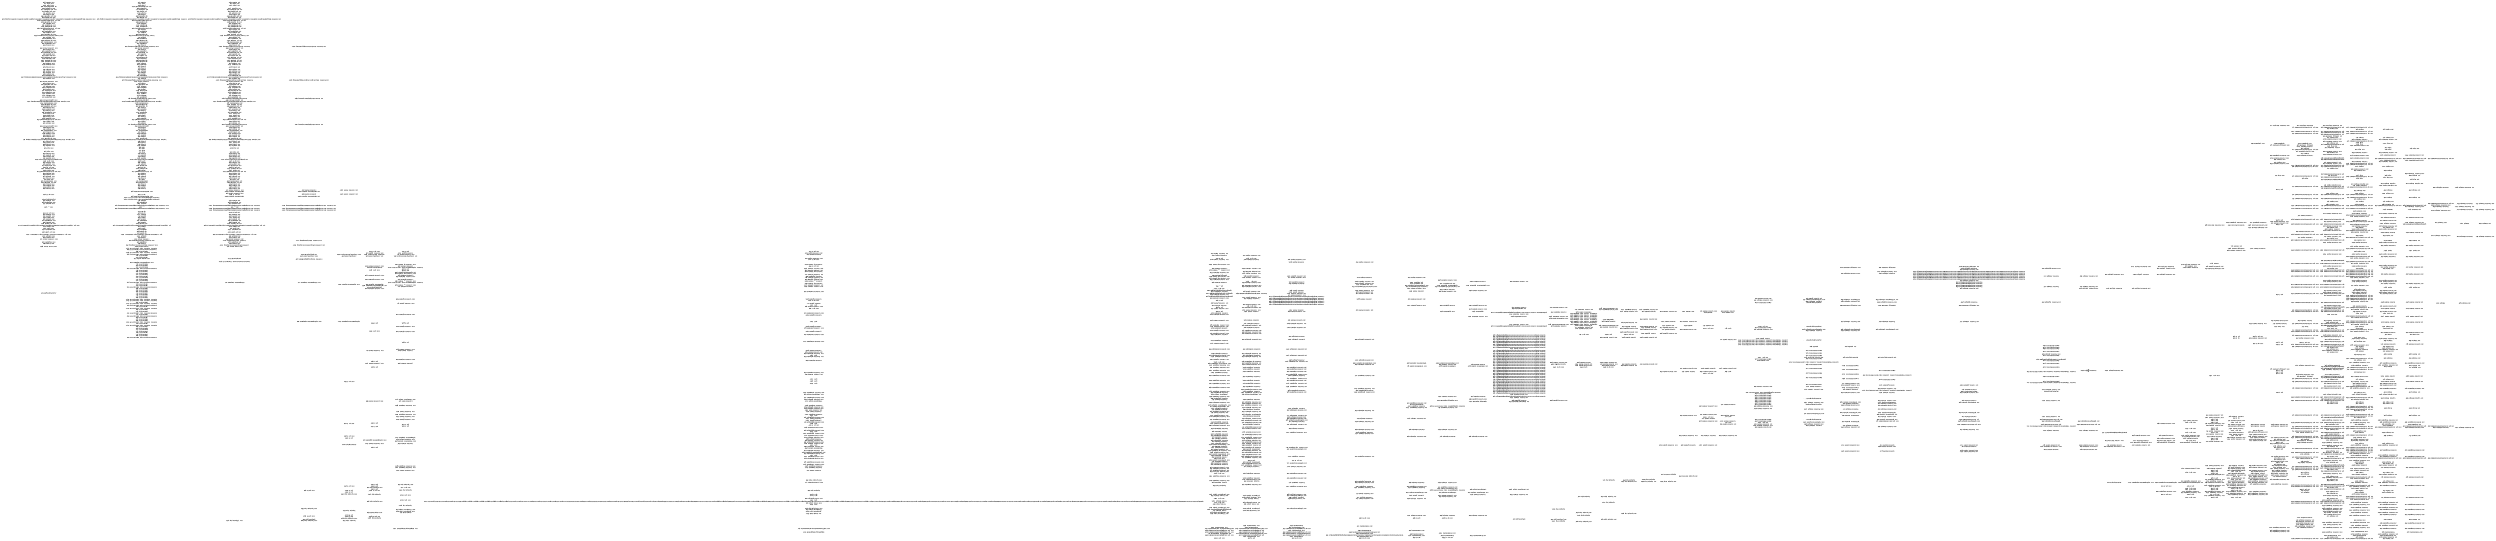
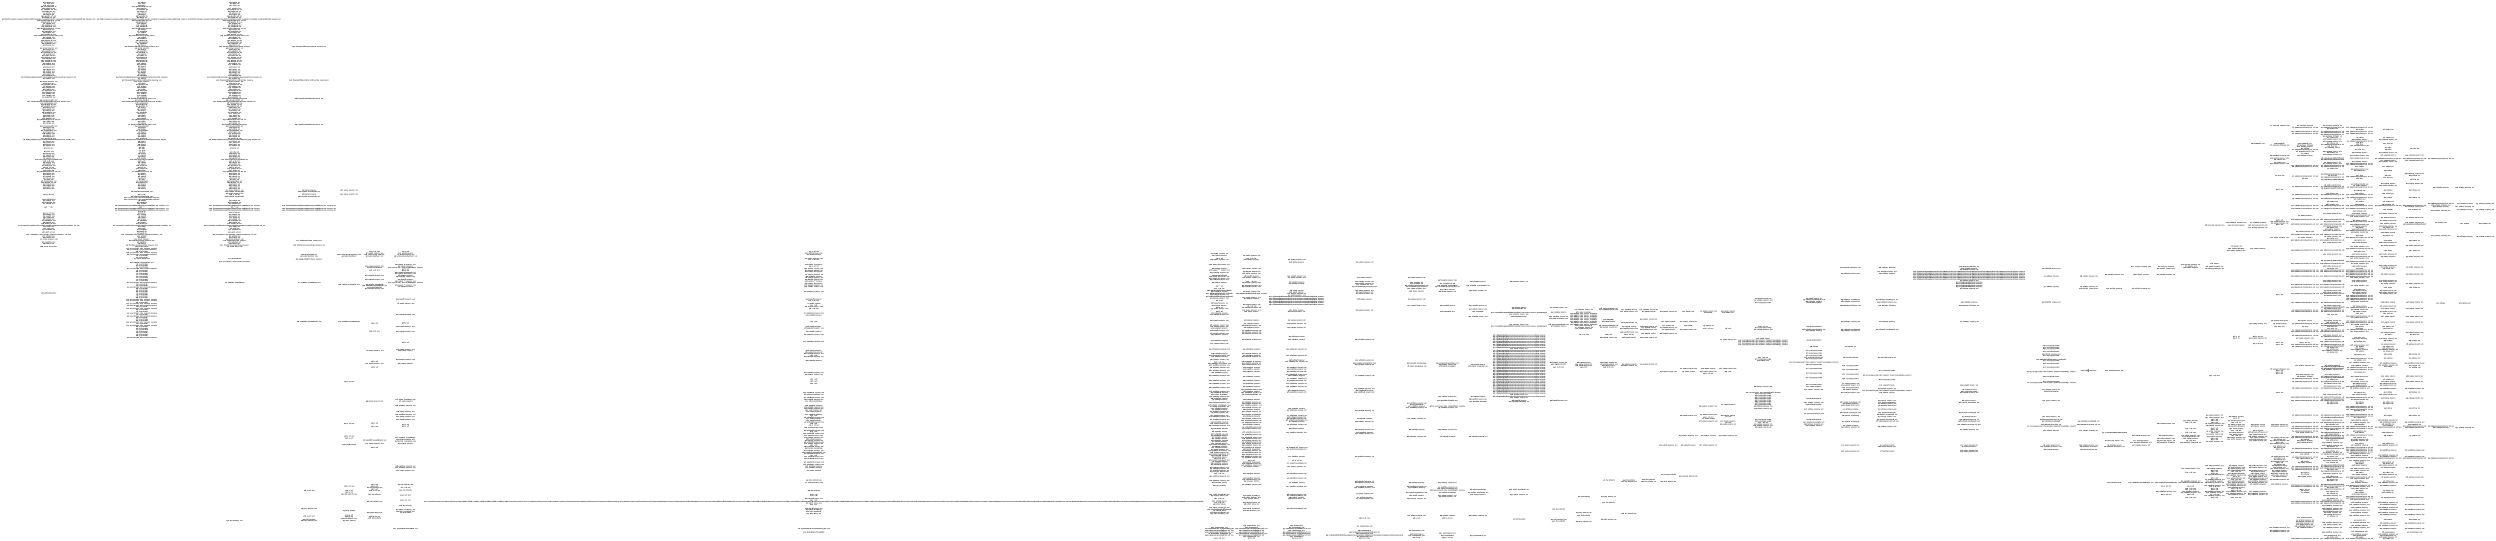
none -> (142, 210)
